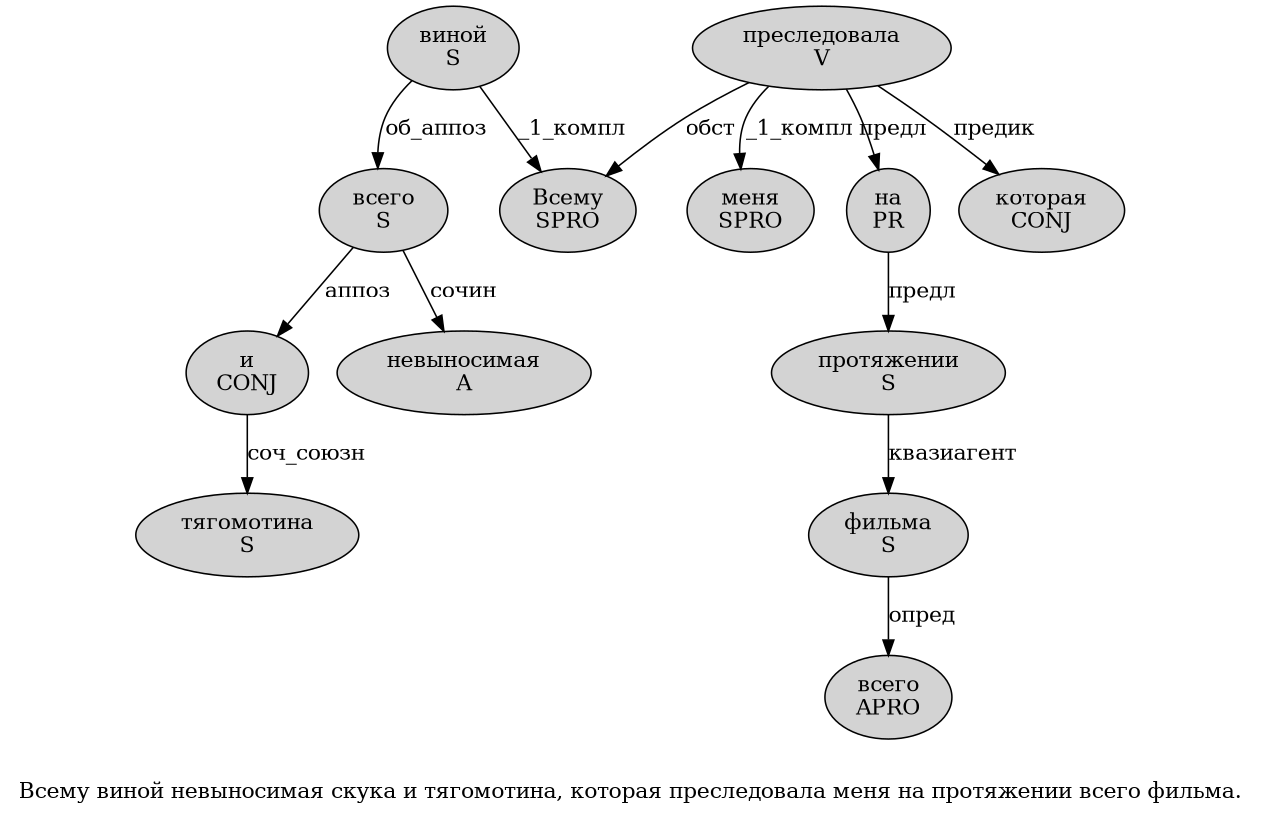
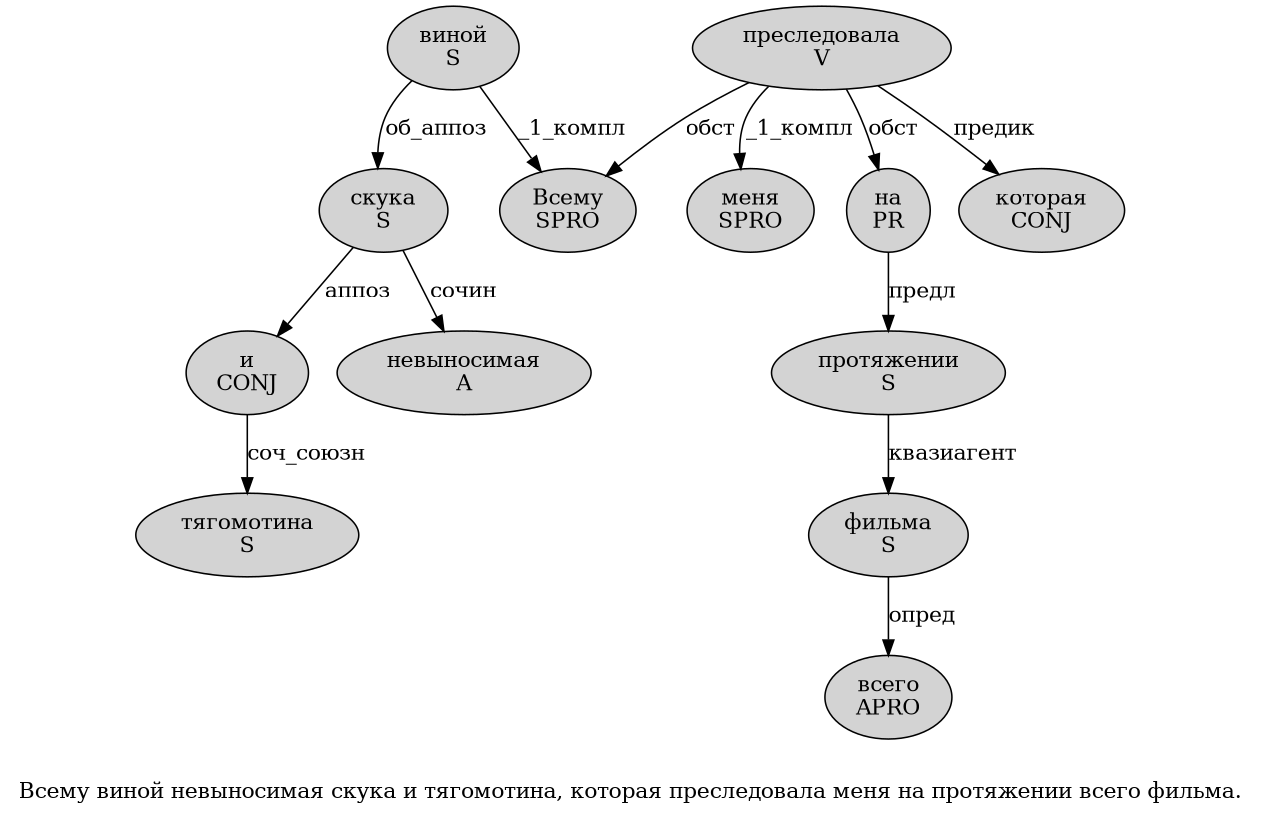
(893, 129) -> (893, 129)
(384, 210) -> (384, 210)
